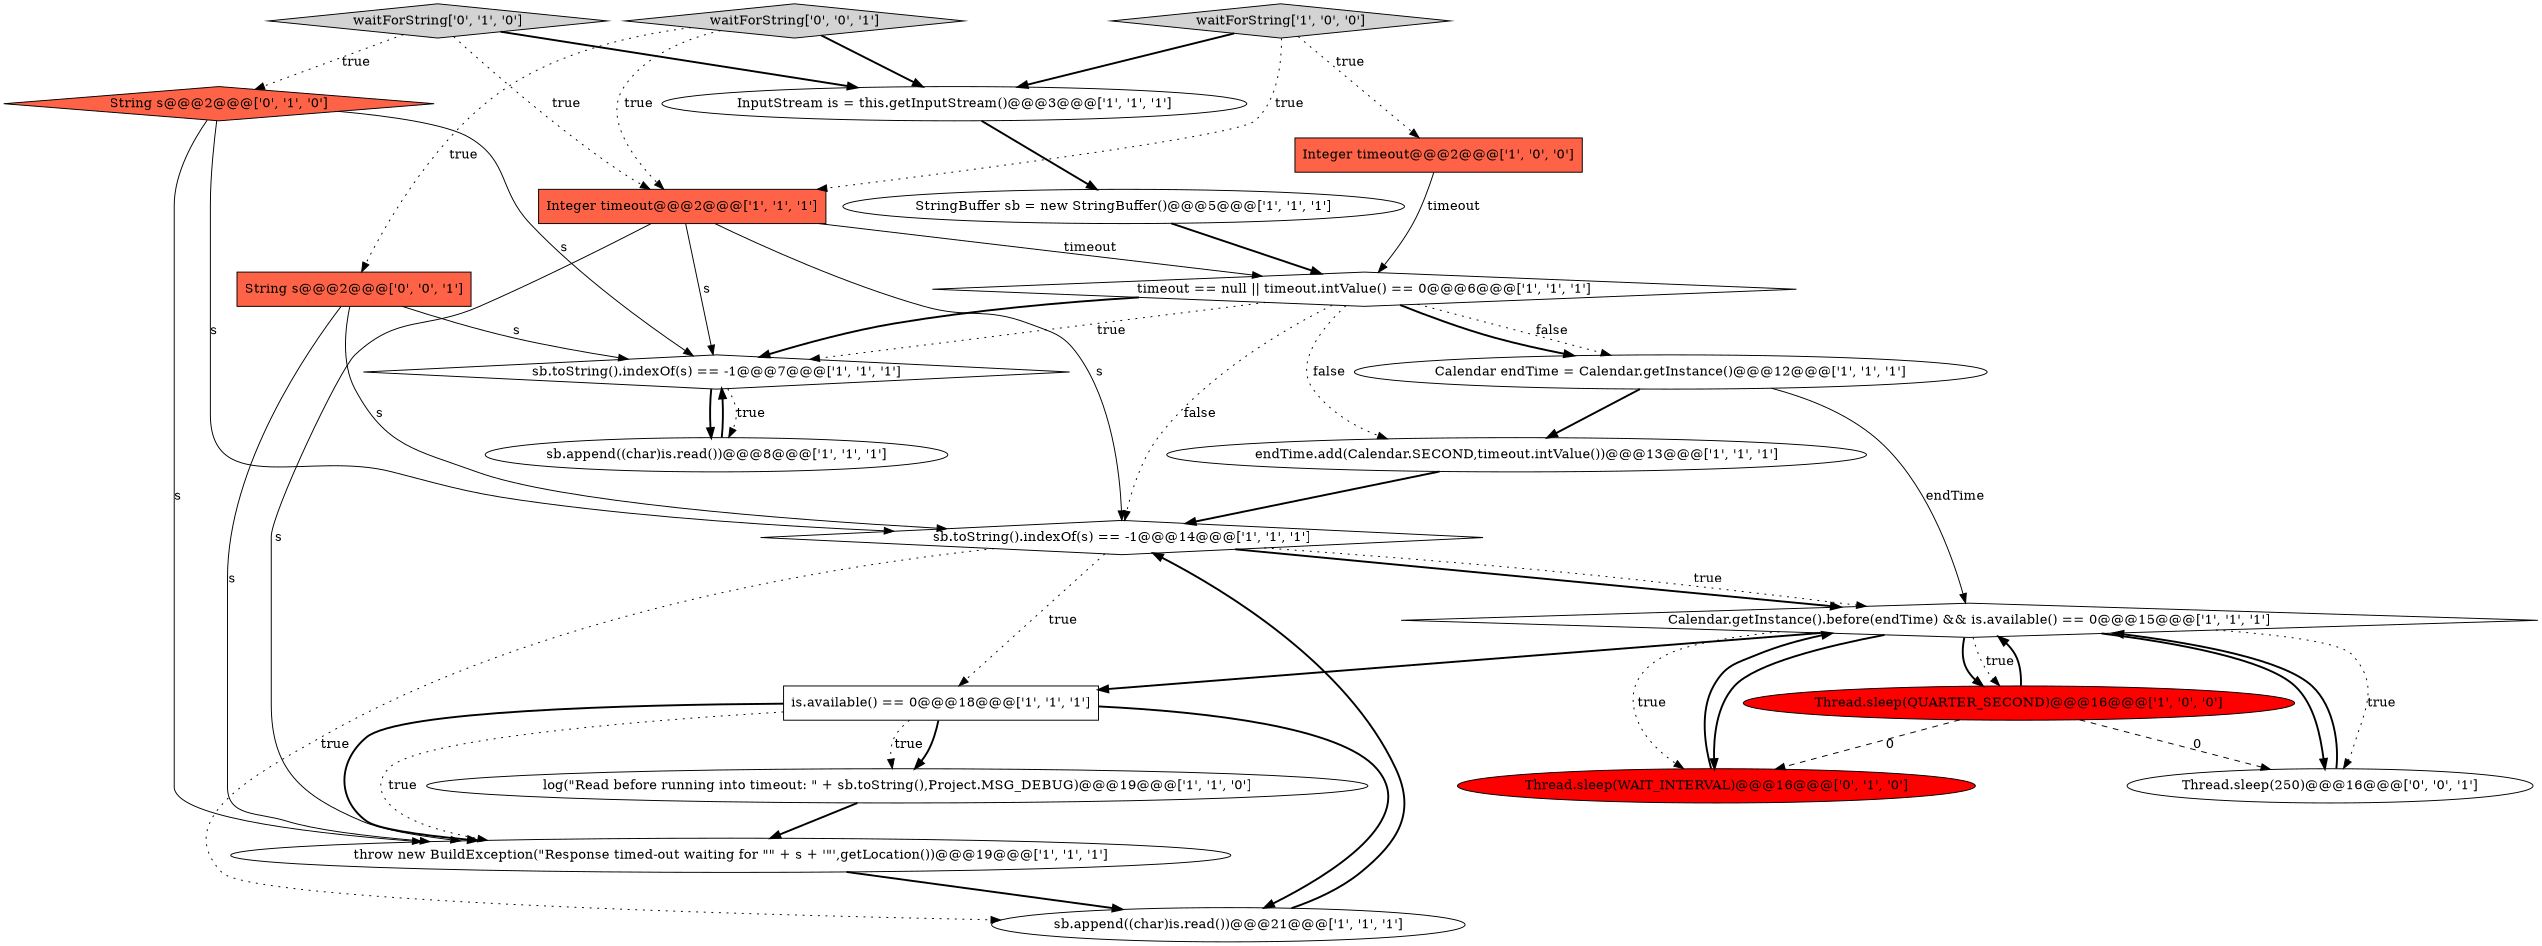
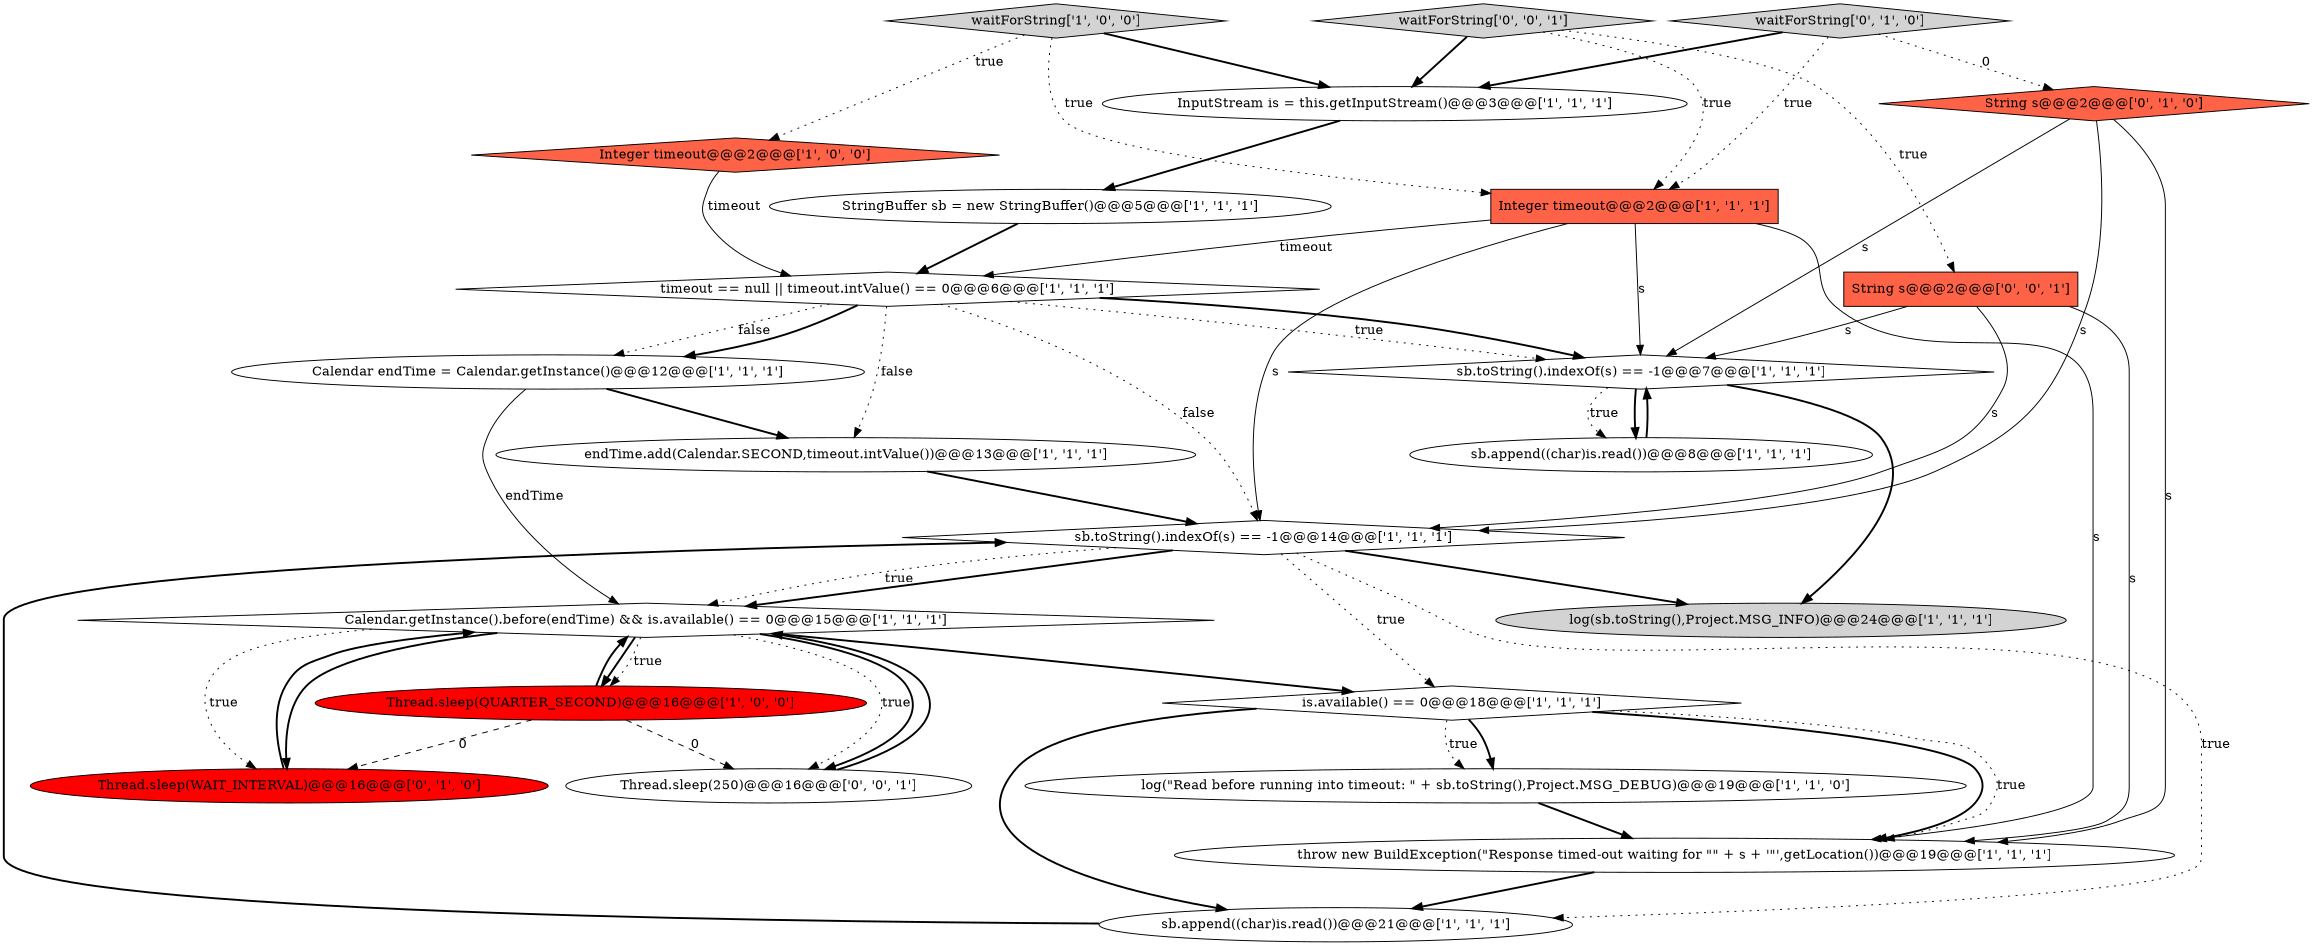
(356, 62) -> (1986, 62)
(1439, 155) -> (735, 155)
none -> (1781, 620)
(941, 703) -> (1452, 703)
